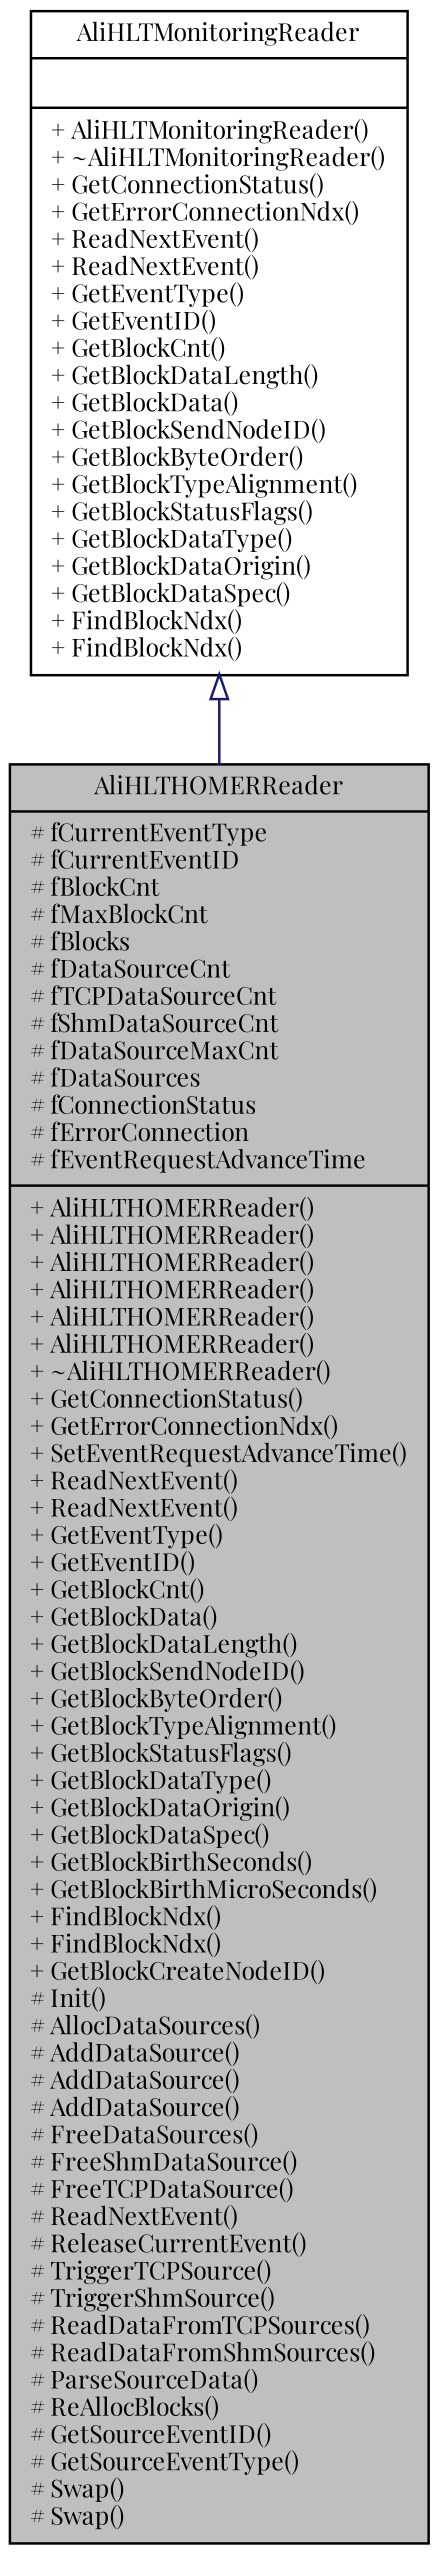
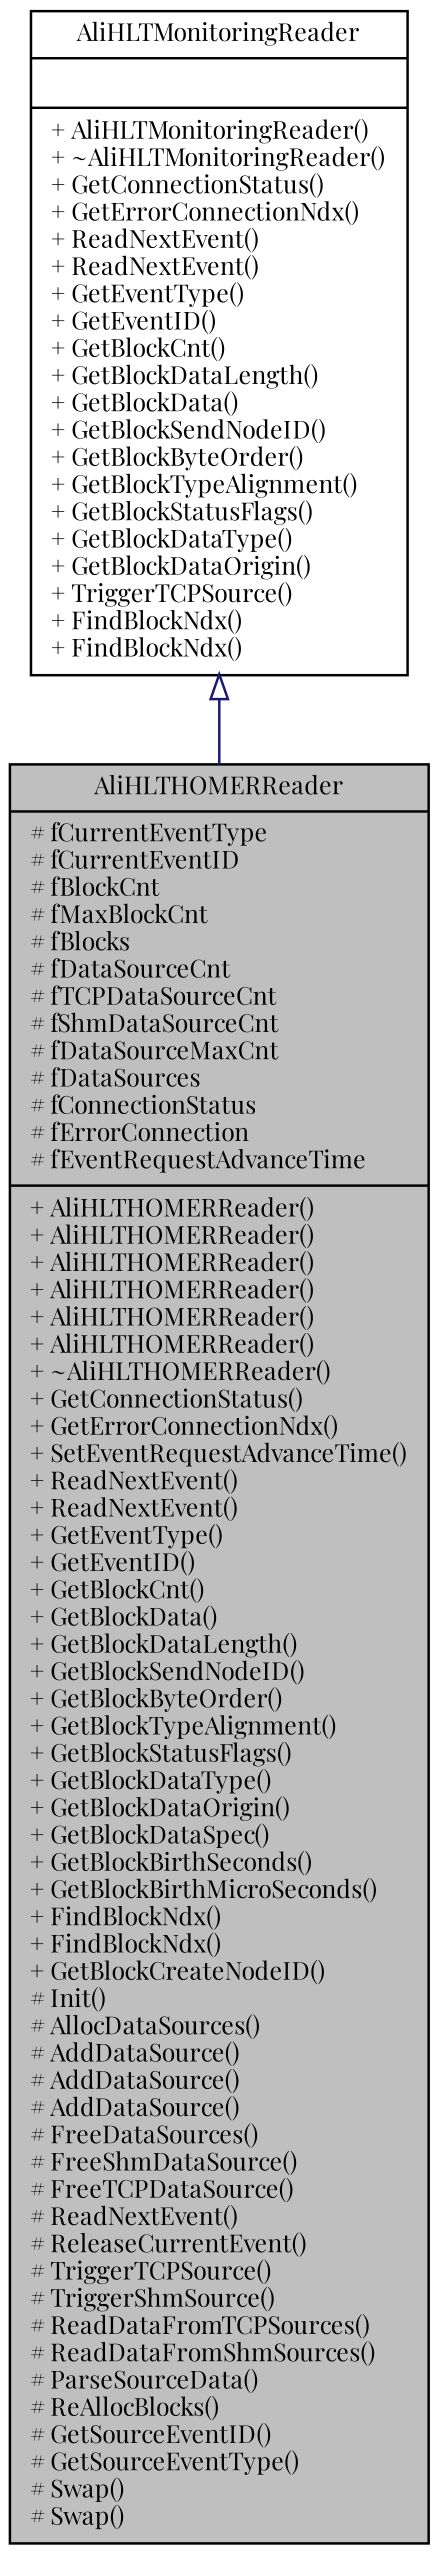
(171, 595) -> (172, 595)
